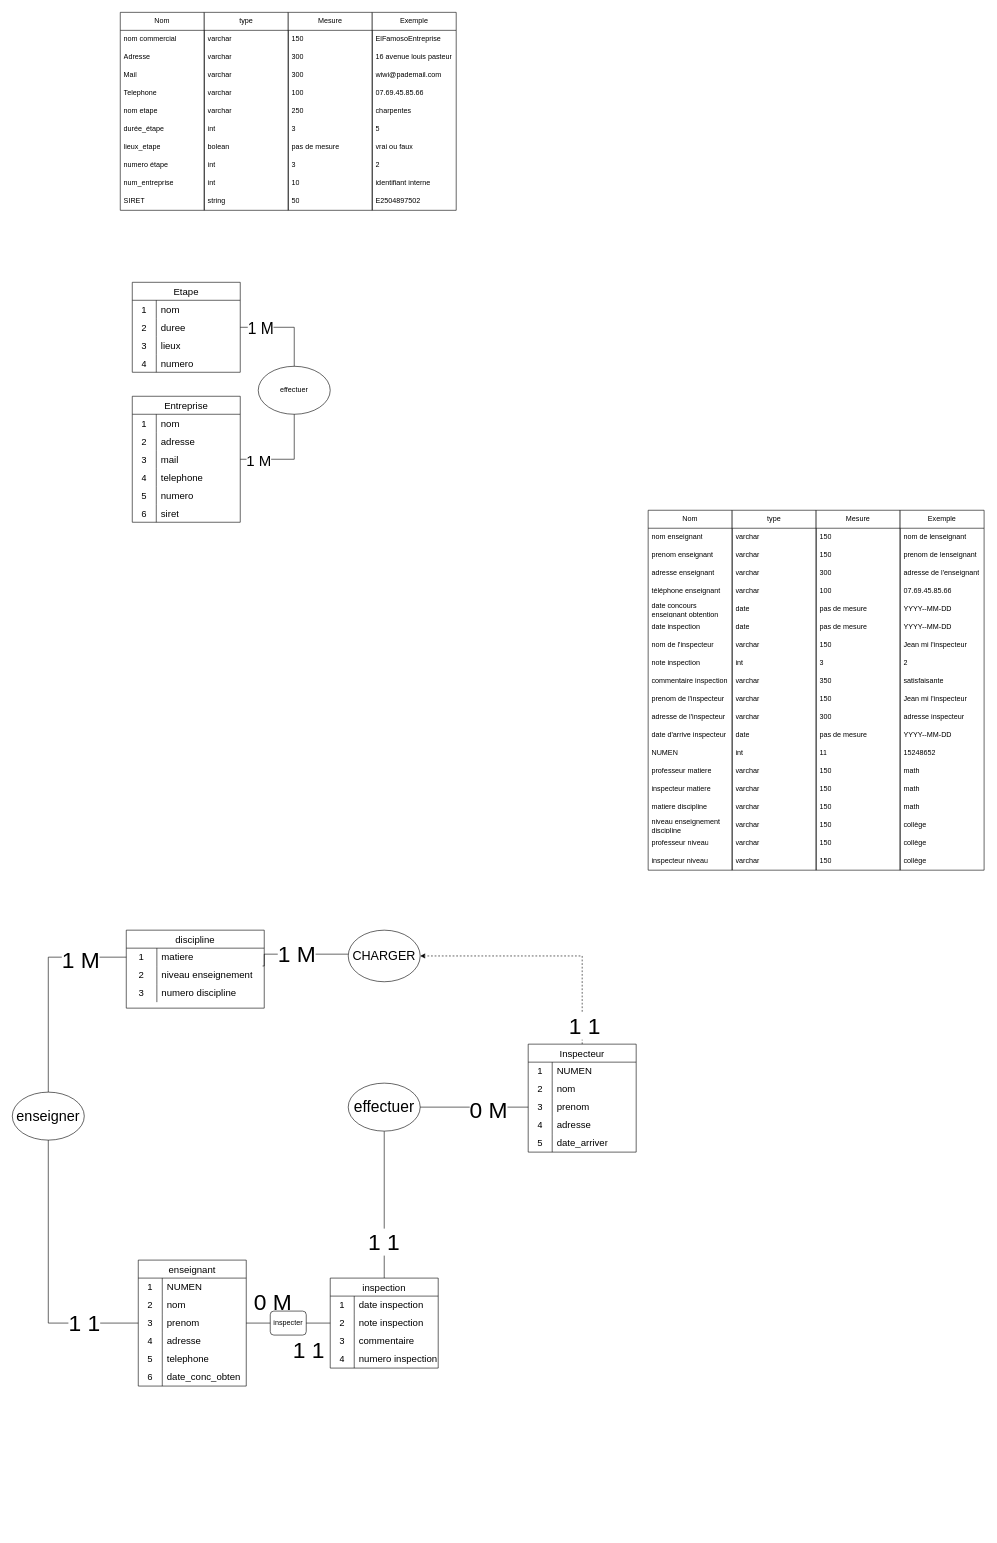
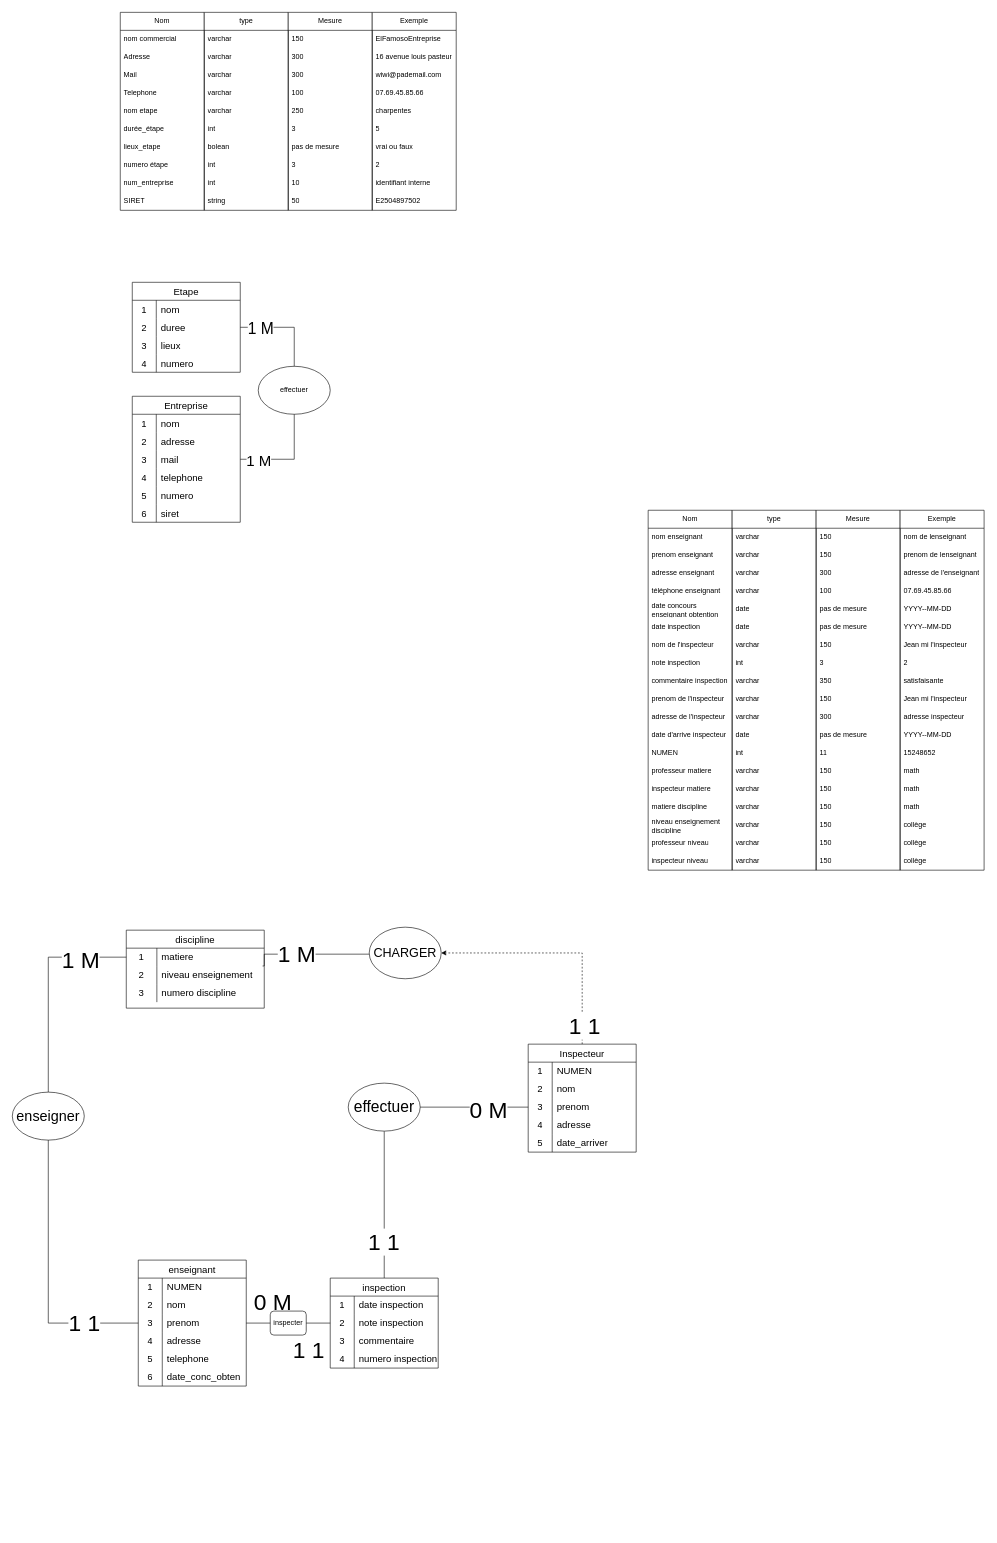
(384, 956) -> (405, 953)
